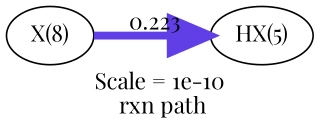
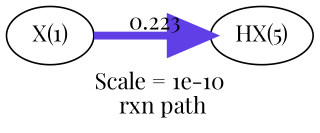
(50, 36) -> (50, 36)
